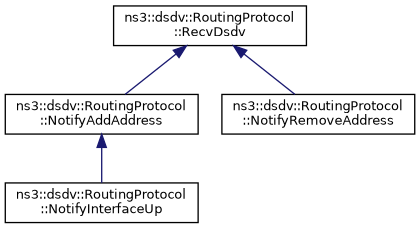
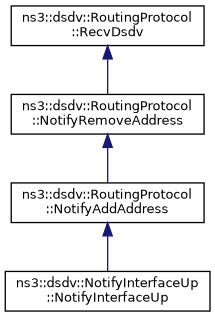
(151, 74) -> (108, 165)
(102, 203) -> (108, 291)
